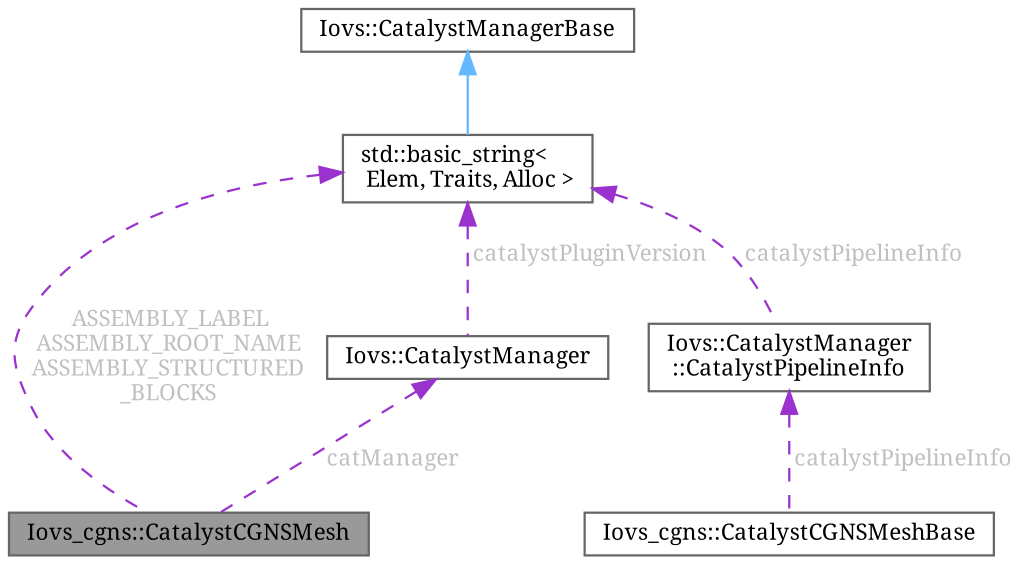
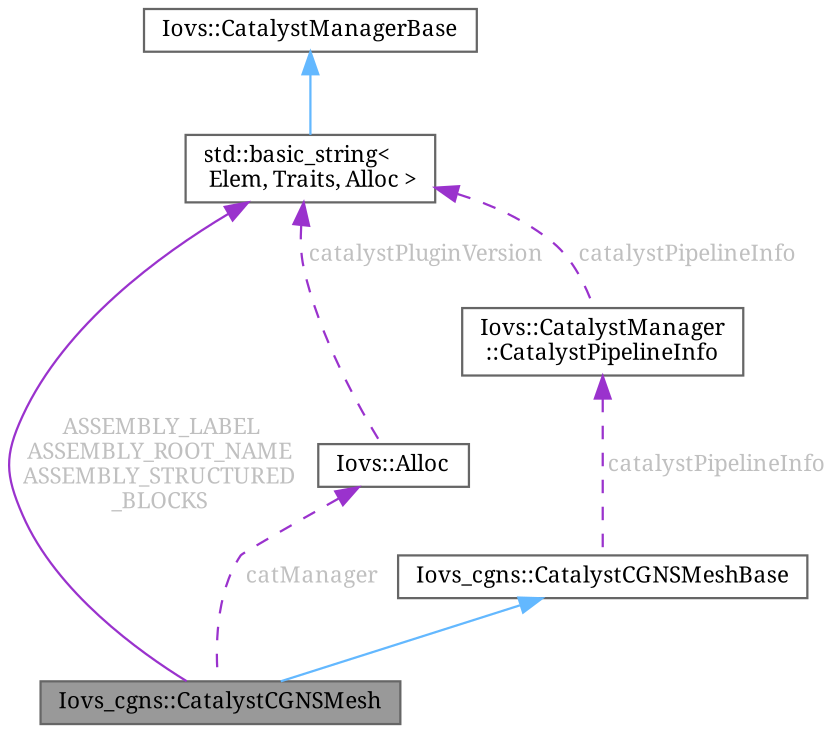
(52, 285) -> (14, 438)
(468, 358) -> (394, 465)
none -> (400, 643)
